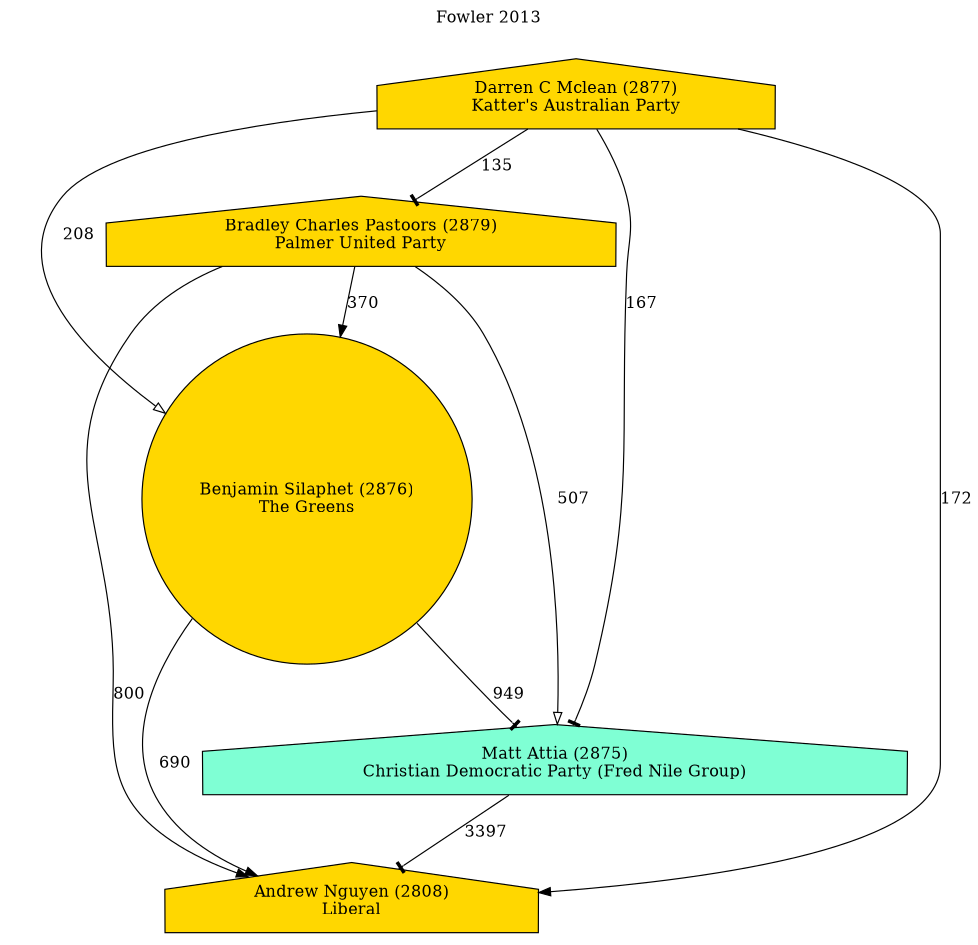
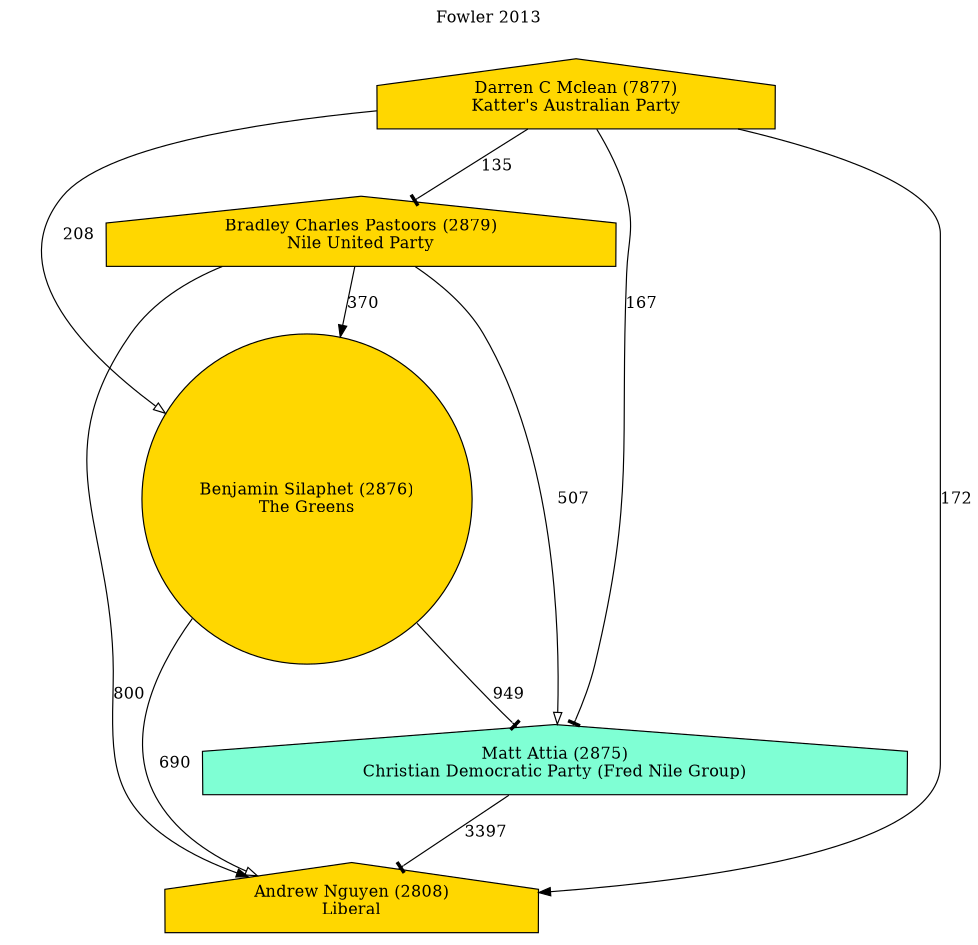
(576, 98) -> (576, 98)
(361, 235) -> (361, 235)
(144, 762) -> (144, 762)
